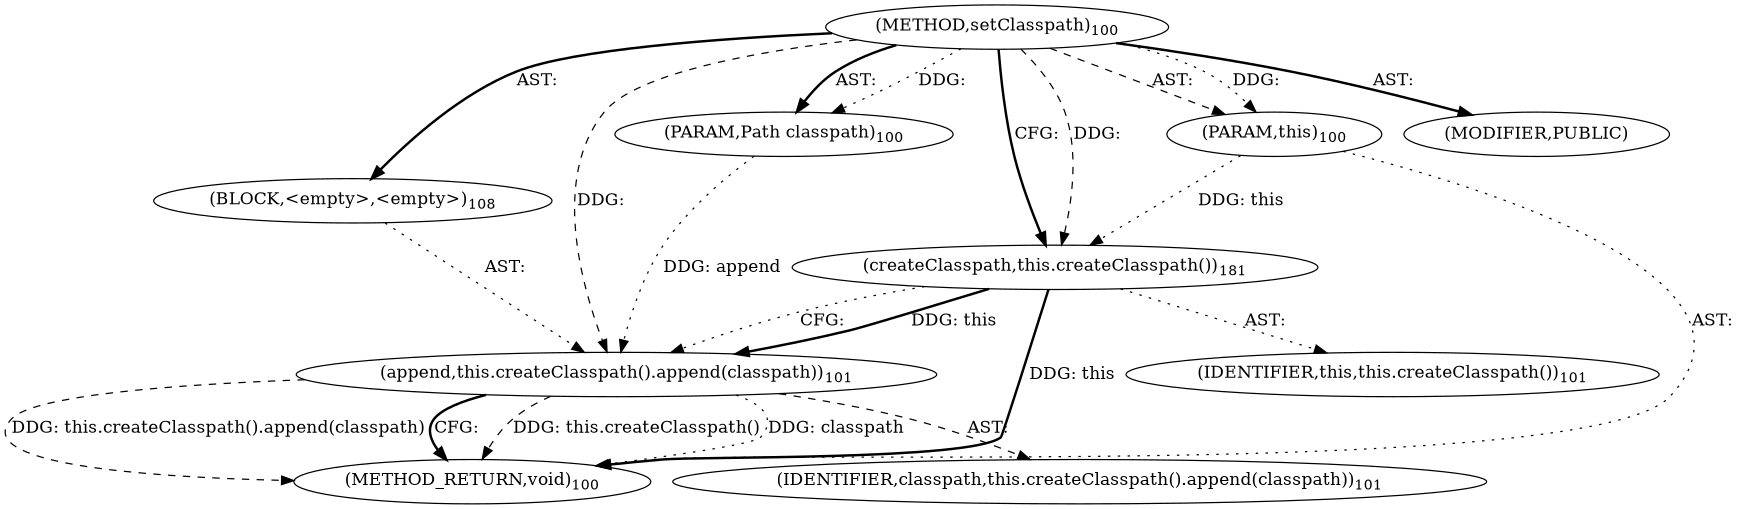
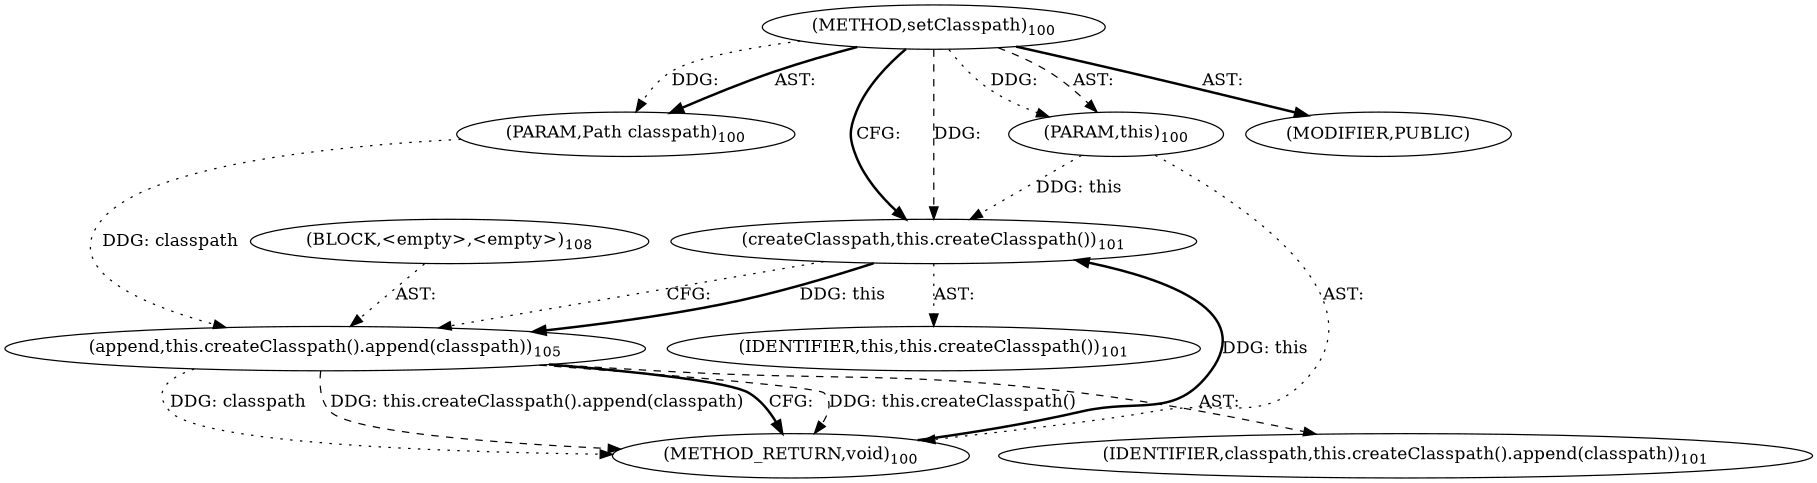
(589, 54) -> none
(615, 103) -> none
(1233, 265) -> (1112, 240)
(722, 267) -> (171, 241)
(839, 373) -> (548, 347)
(952, 449) -> (1179, 398)
